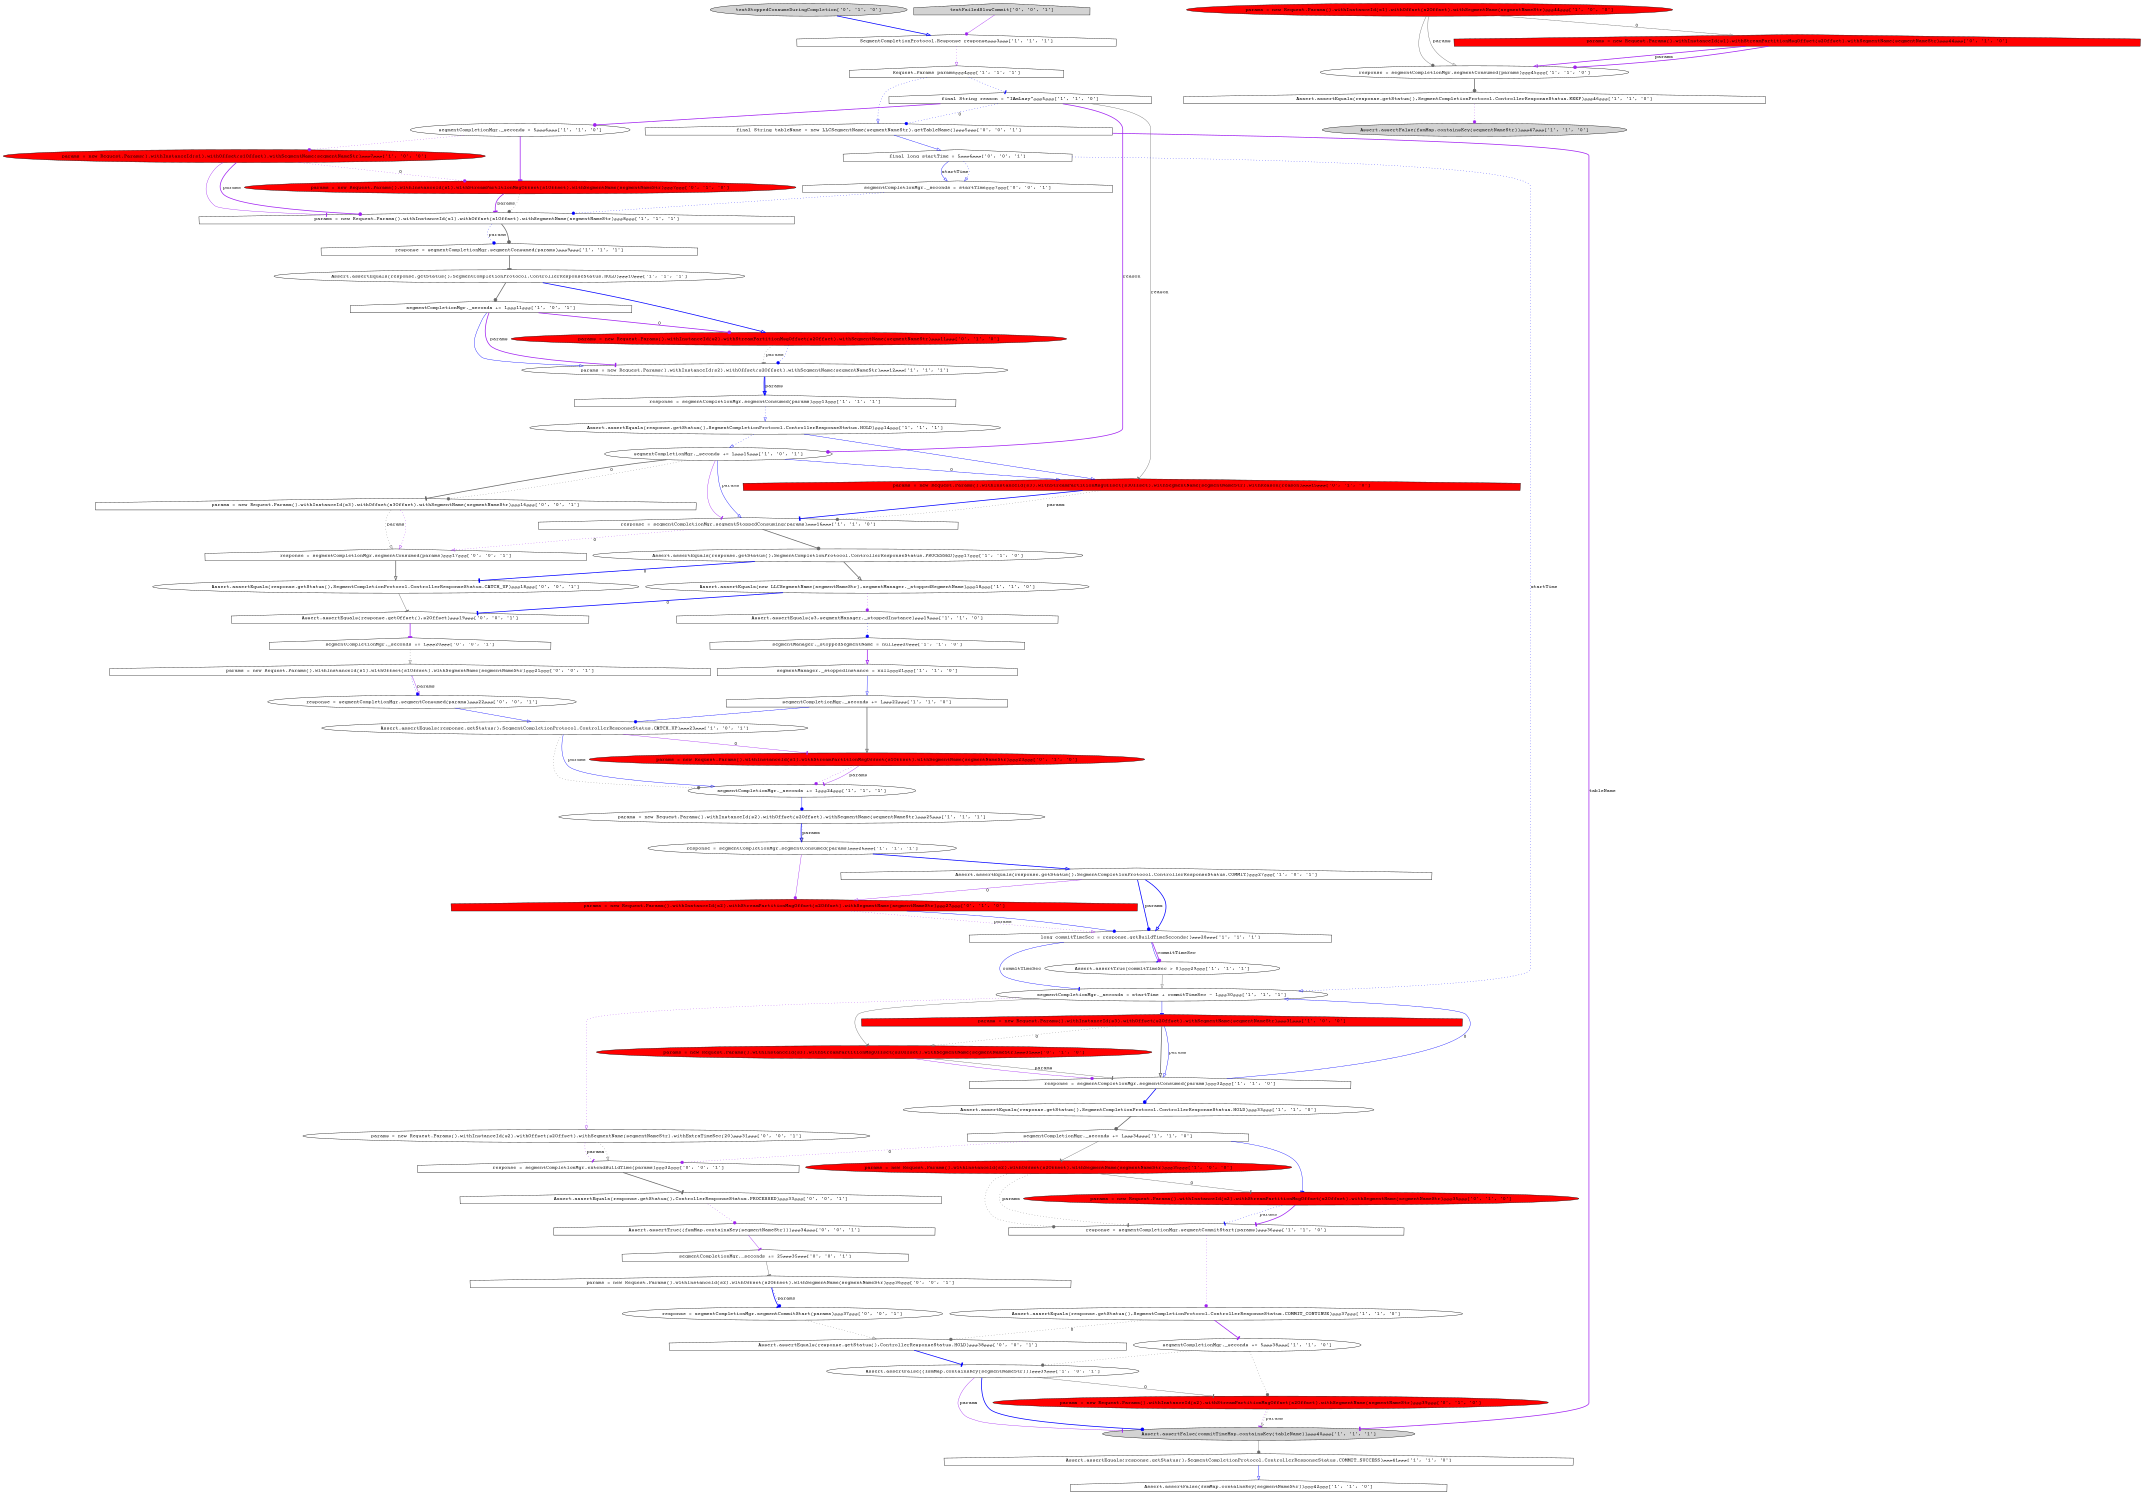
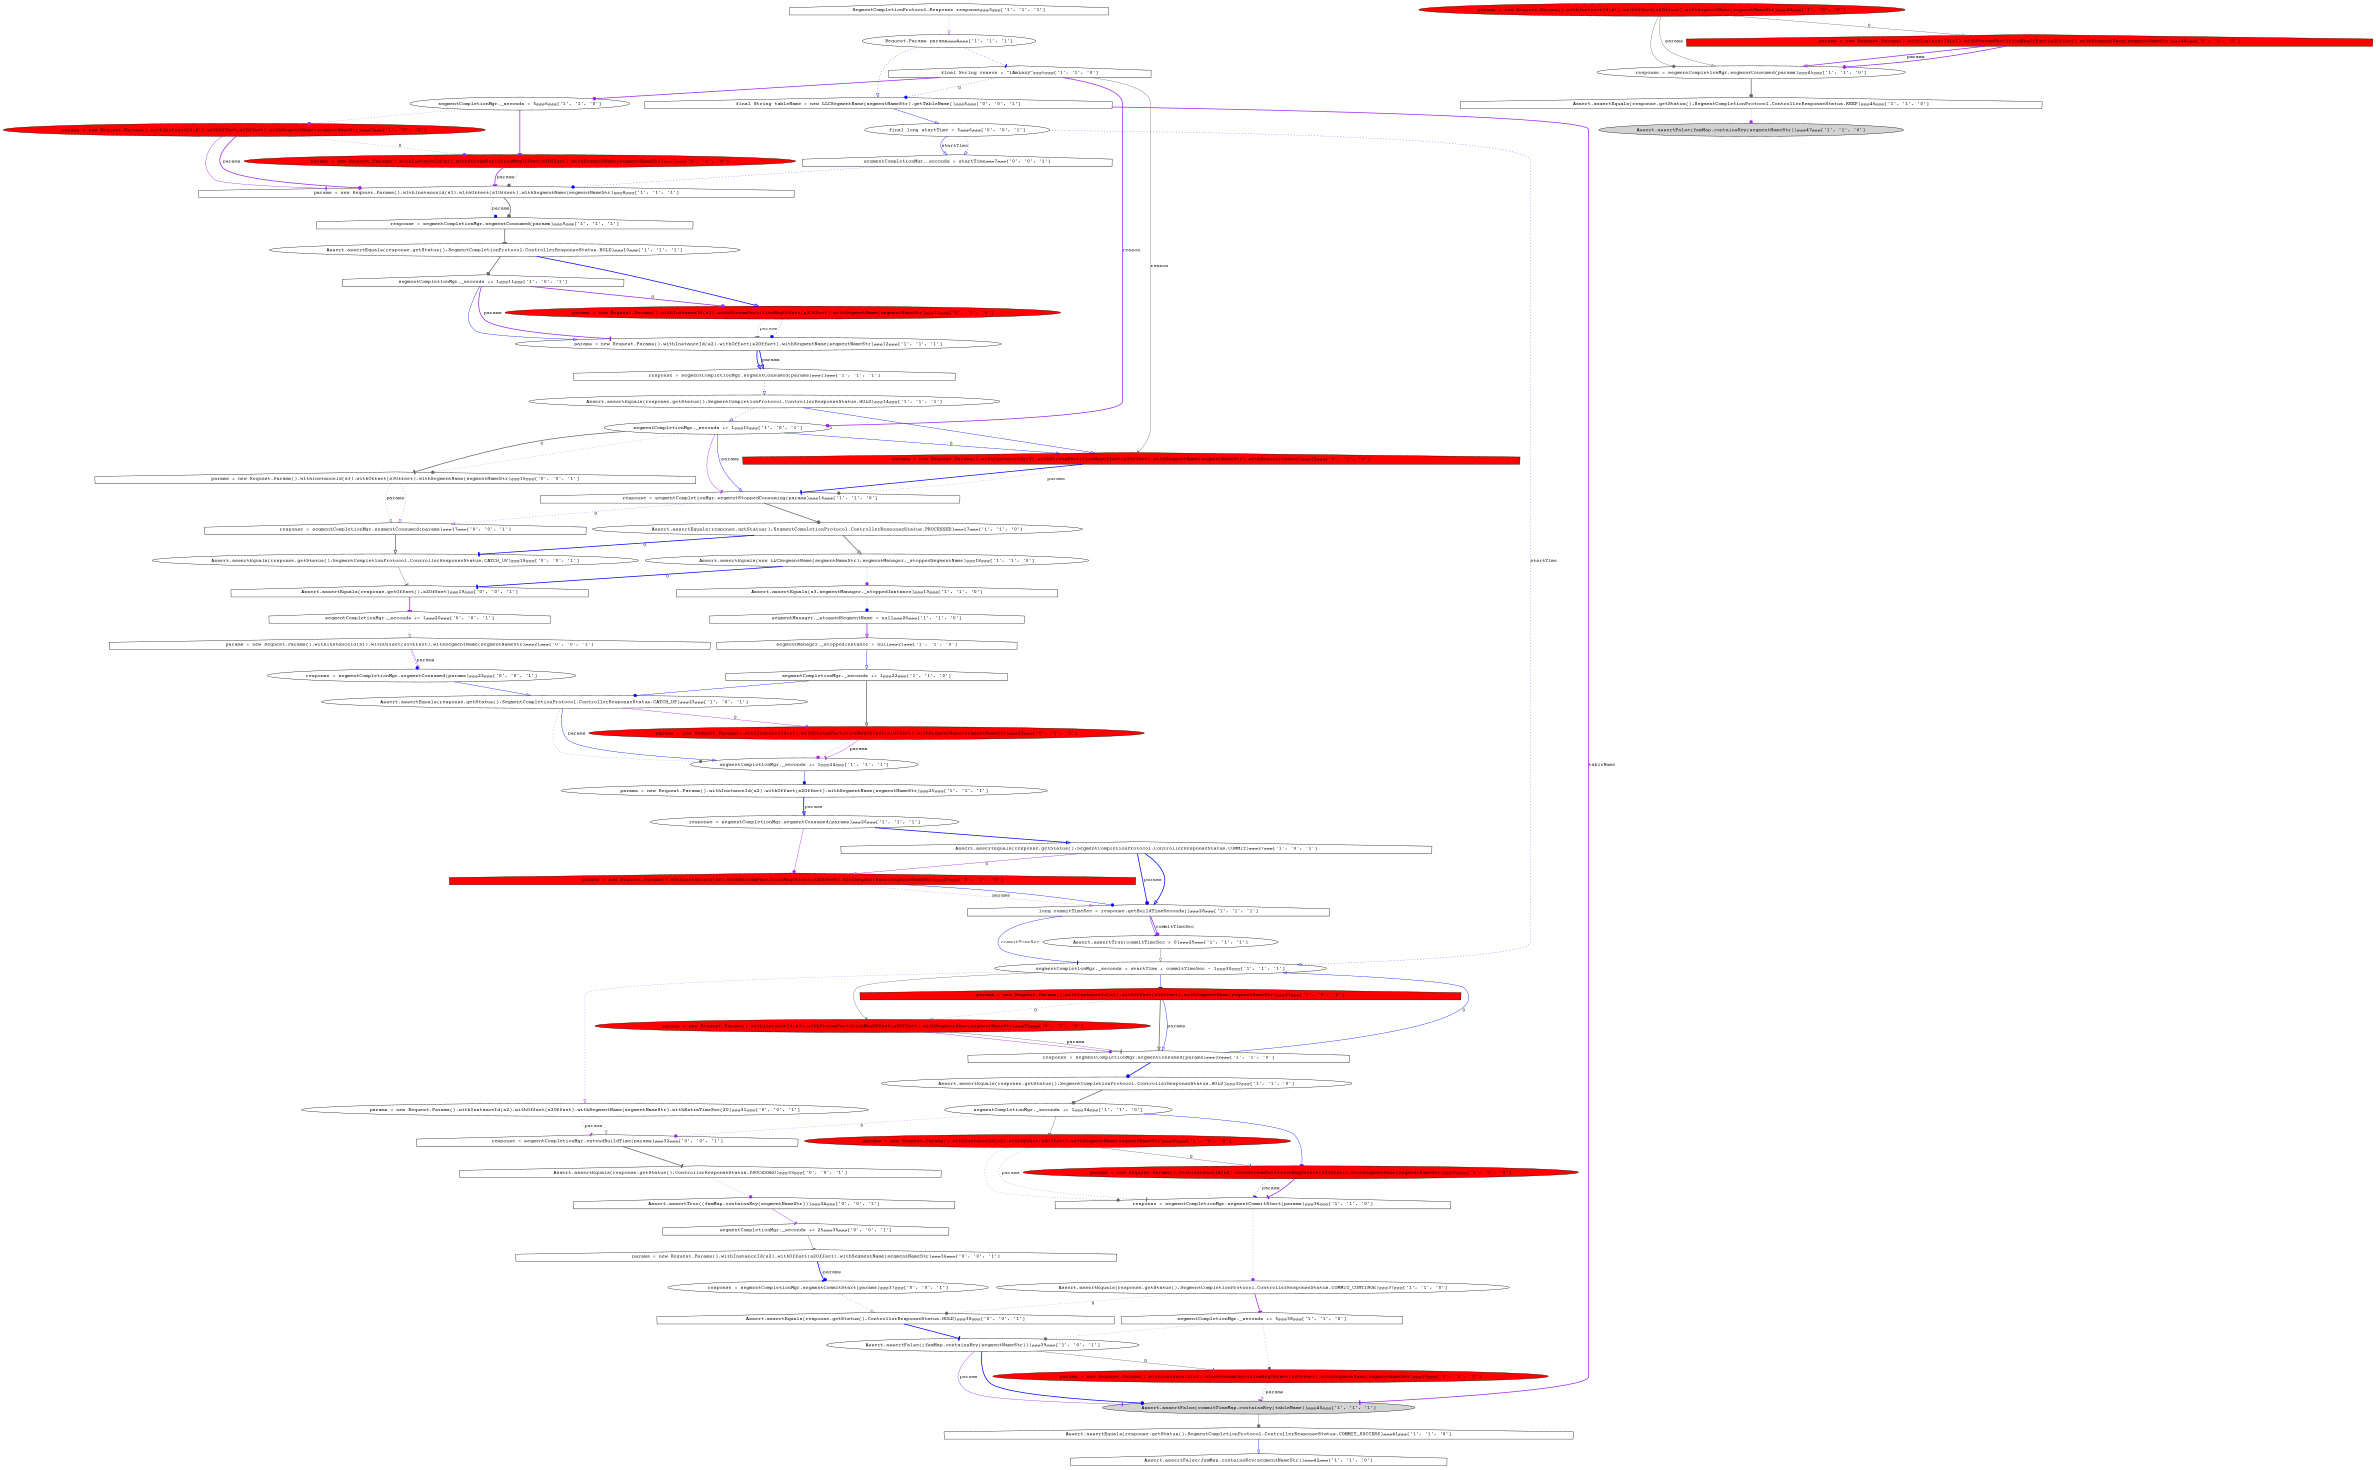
(809, 10) -> none
(1002, 10) -> none
(957, 72) -> (949, 41)
(958, 156) -> (957, 130)
(1108, 1136) -> (1058, 1110)
(1247, 1345) -> (1262, 1319)
